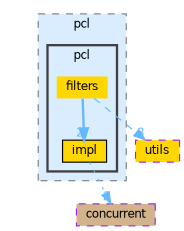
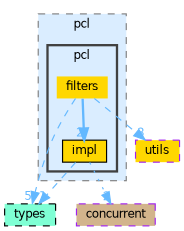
none -> (30, 215)
